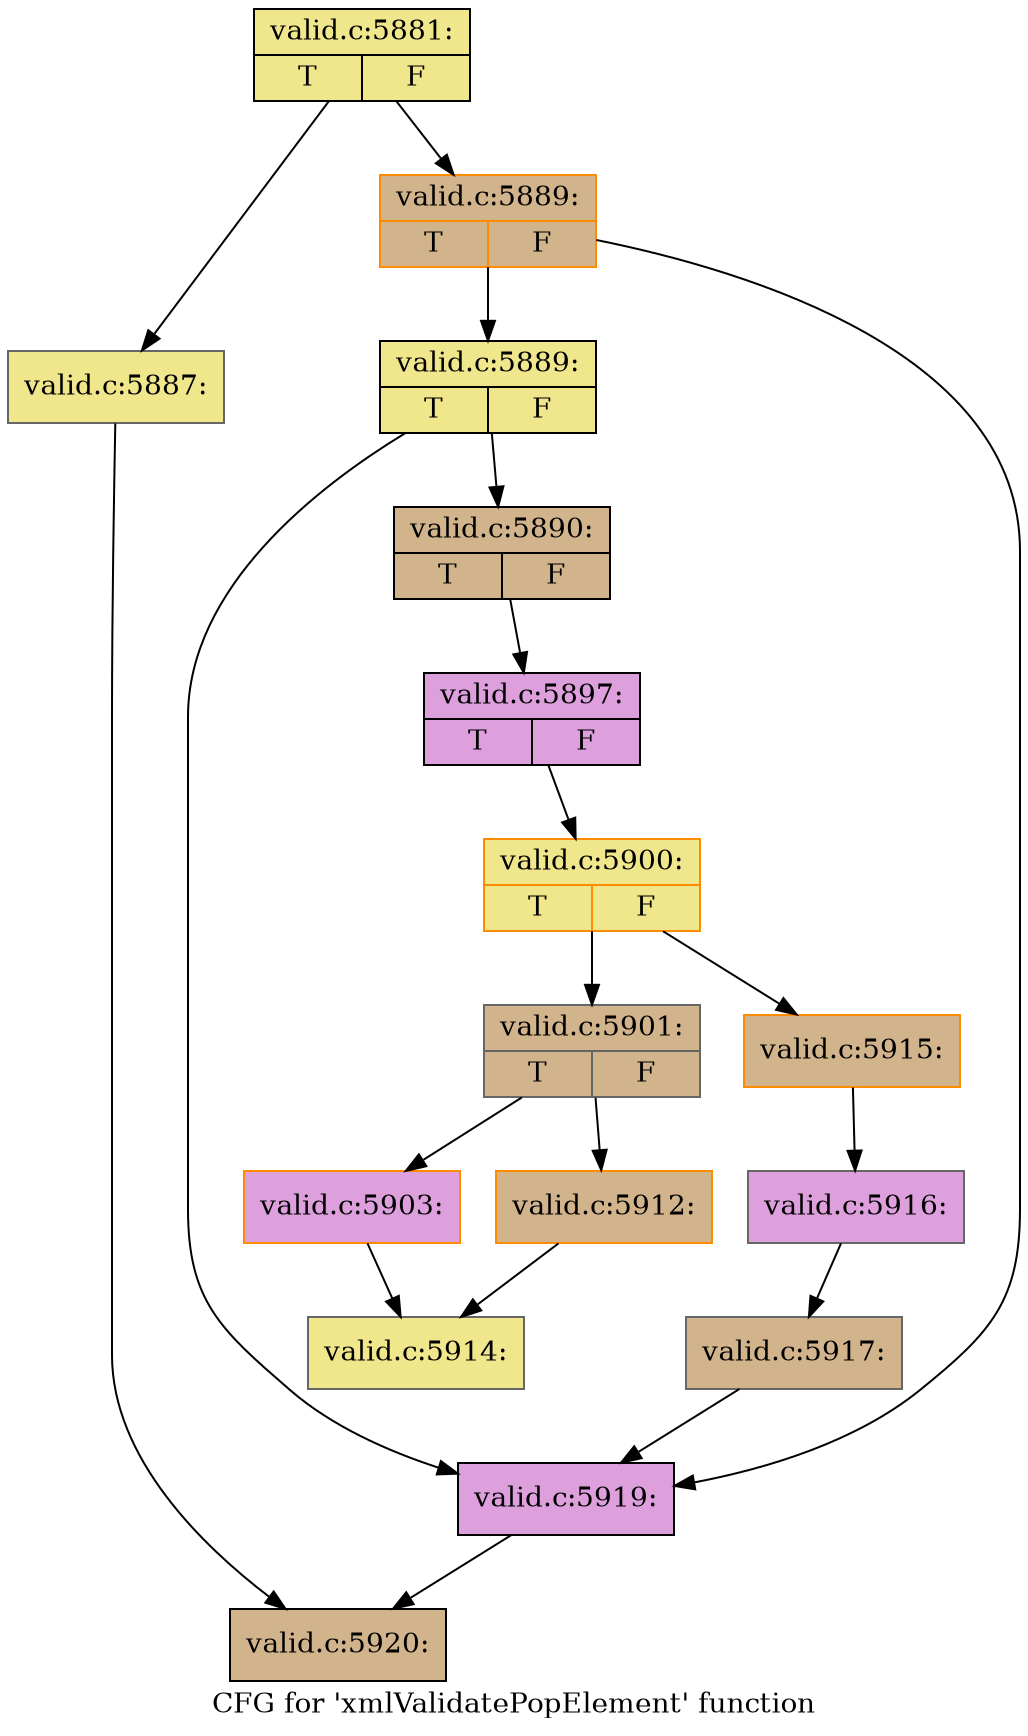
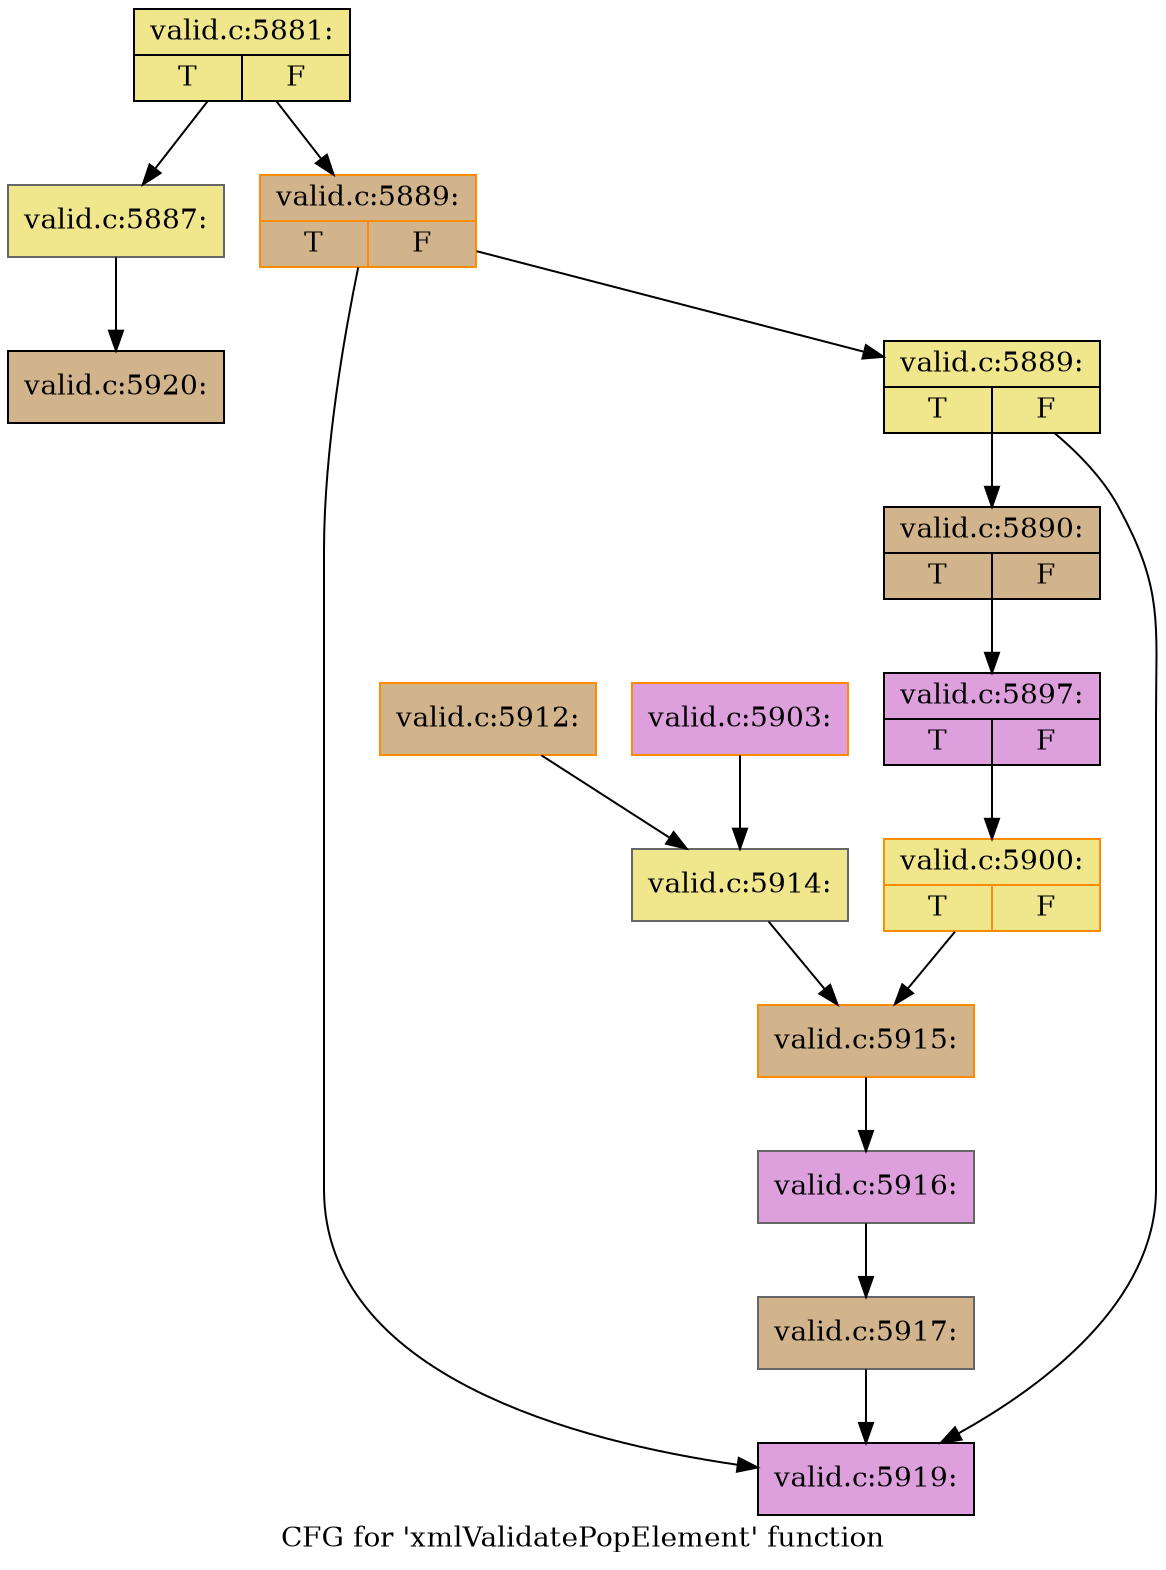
none -> (797, 955)
(592, 1051) -> none
(461, 1566) -> none
